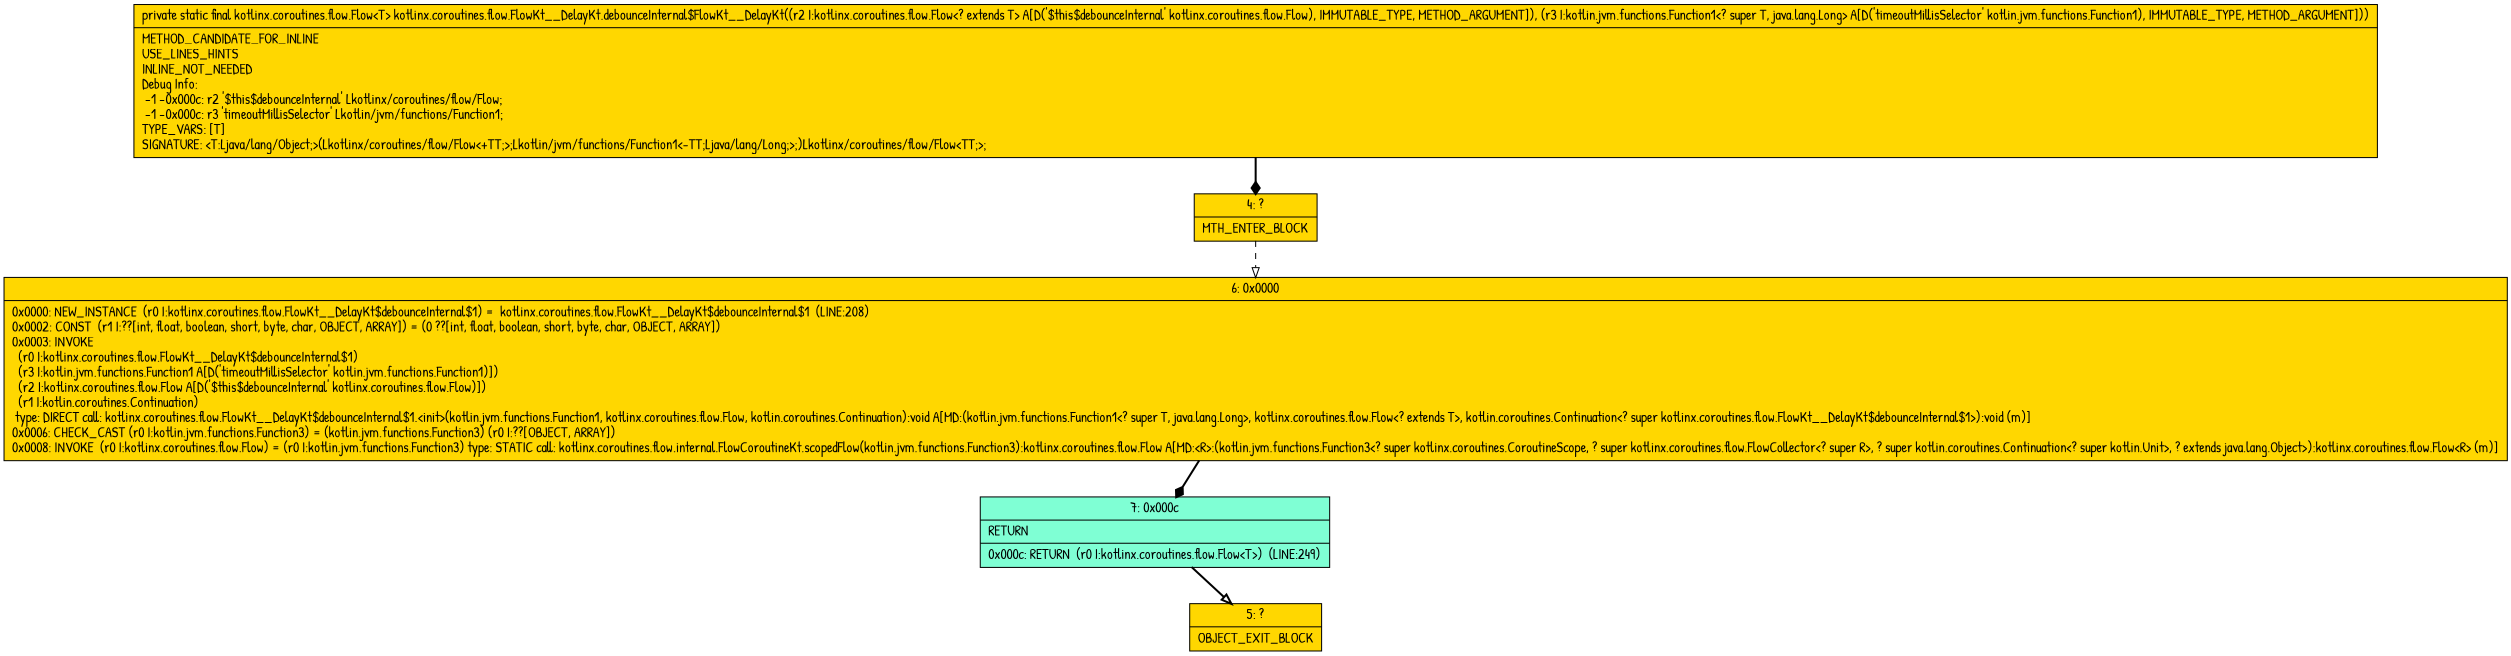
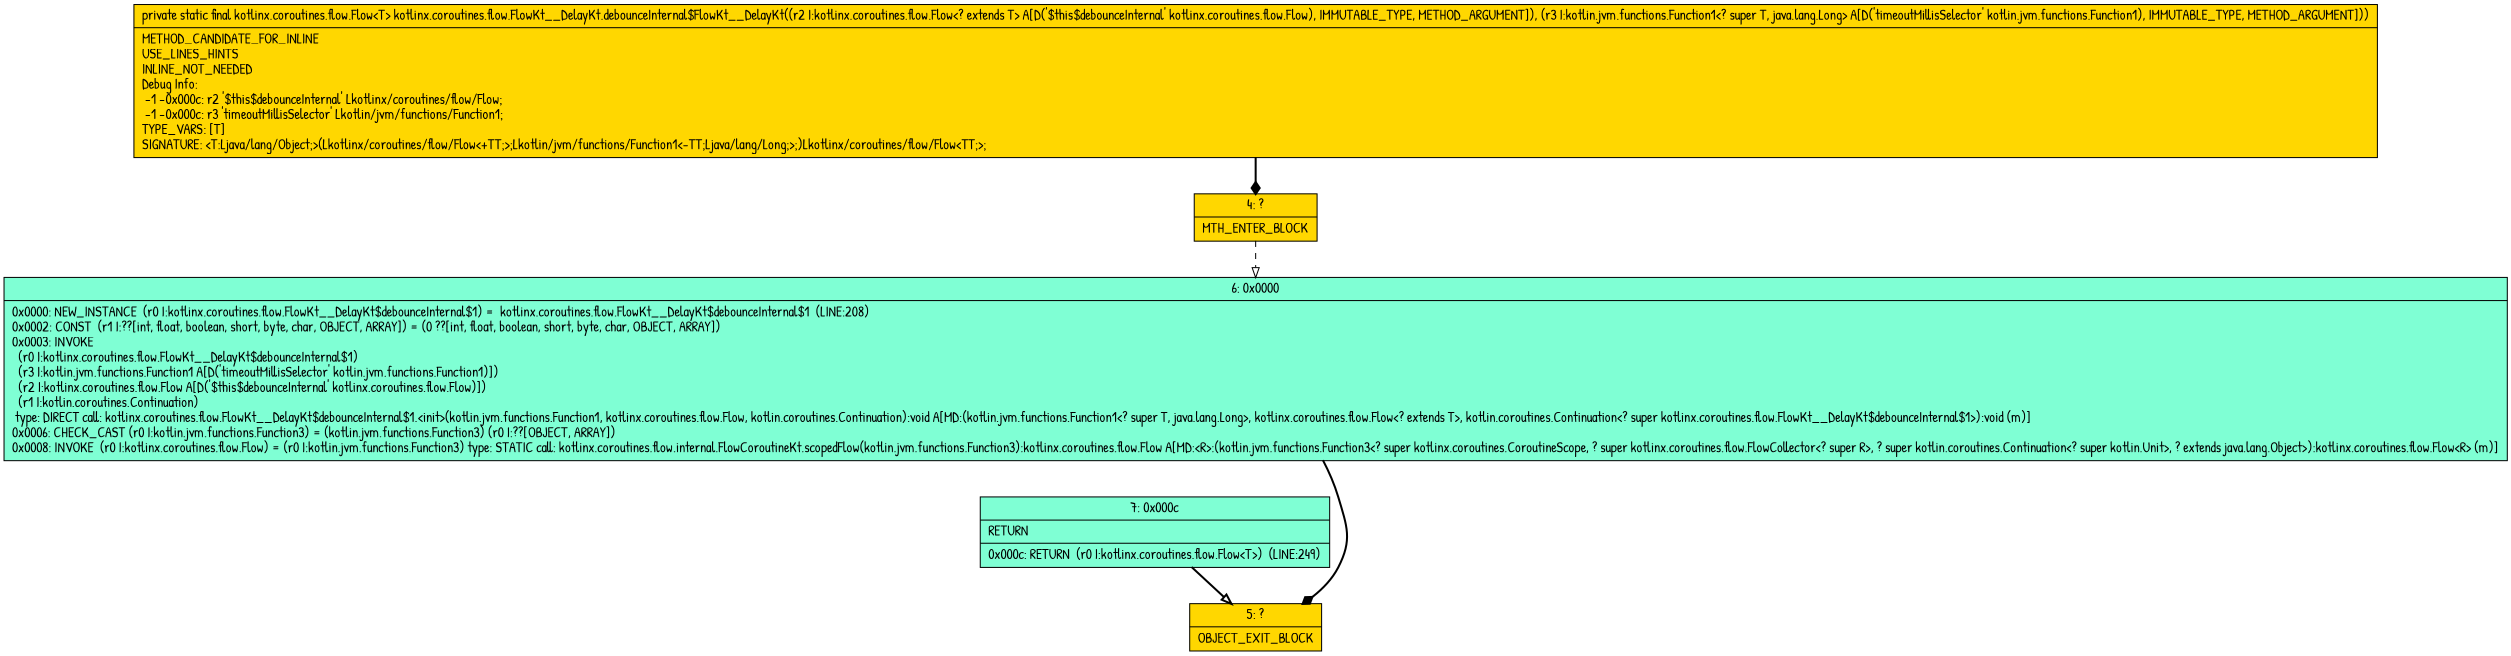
(1256, 369) -> (1256, 369)
(1191, 474) -> (1347, 532)
